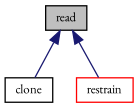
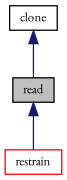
(44, 60) -> (33, 61)
